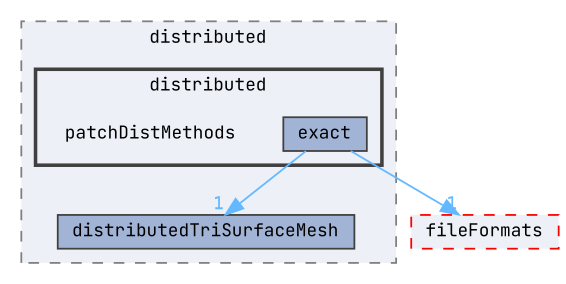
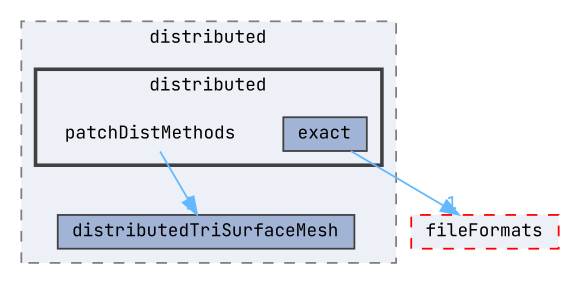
(273, 177) -> (175, 176)
